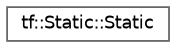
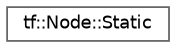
(88, 24) -> (88, 24)
